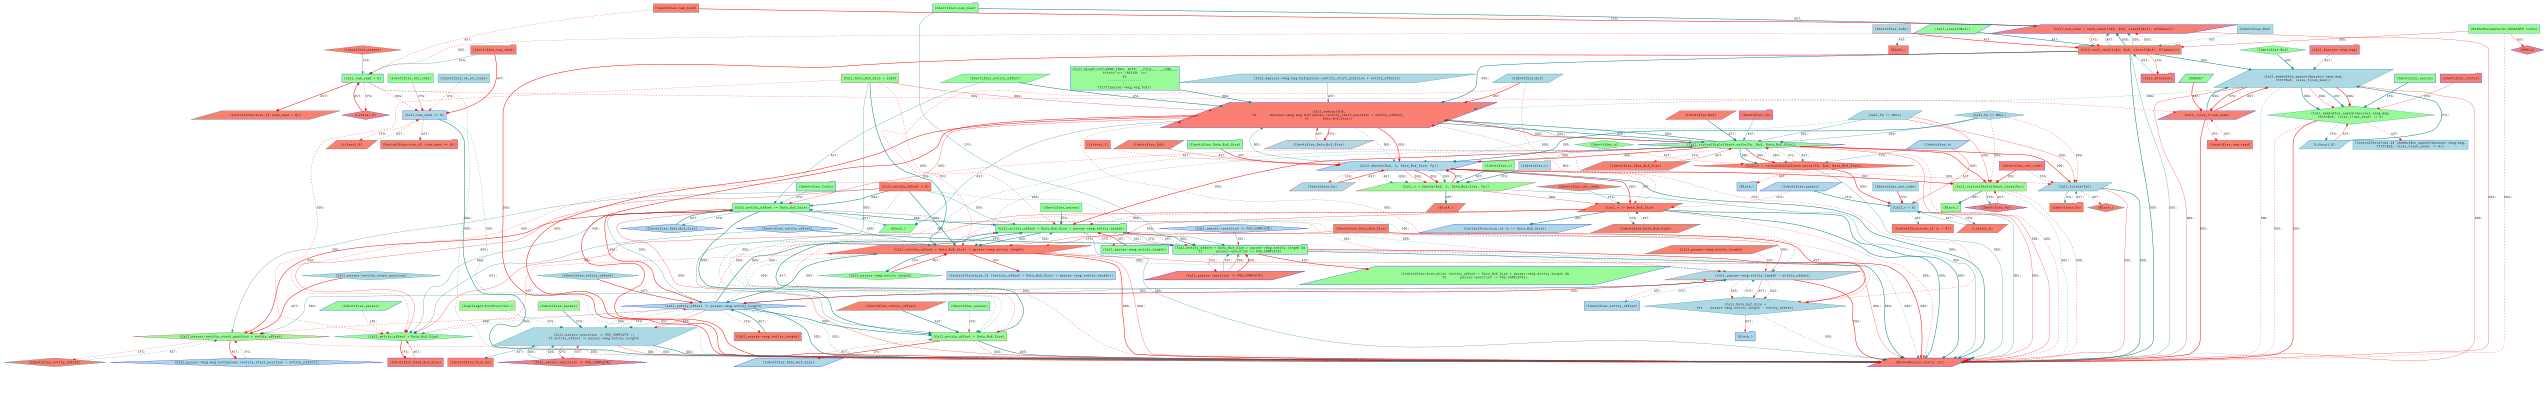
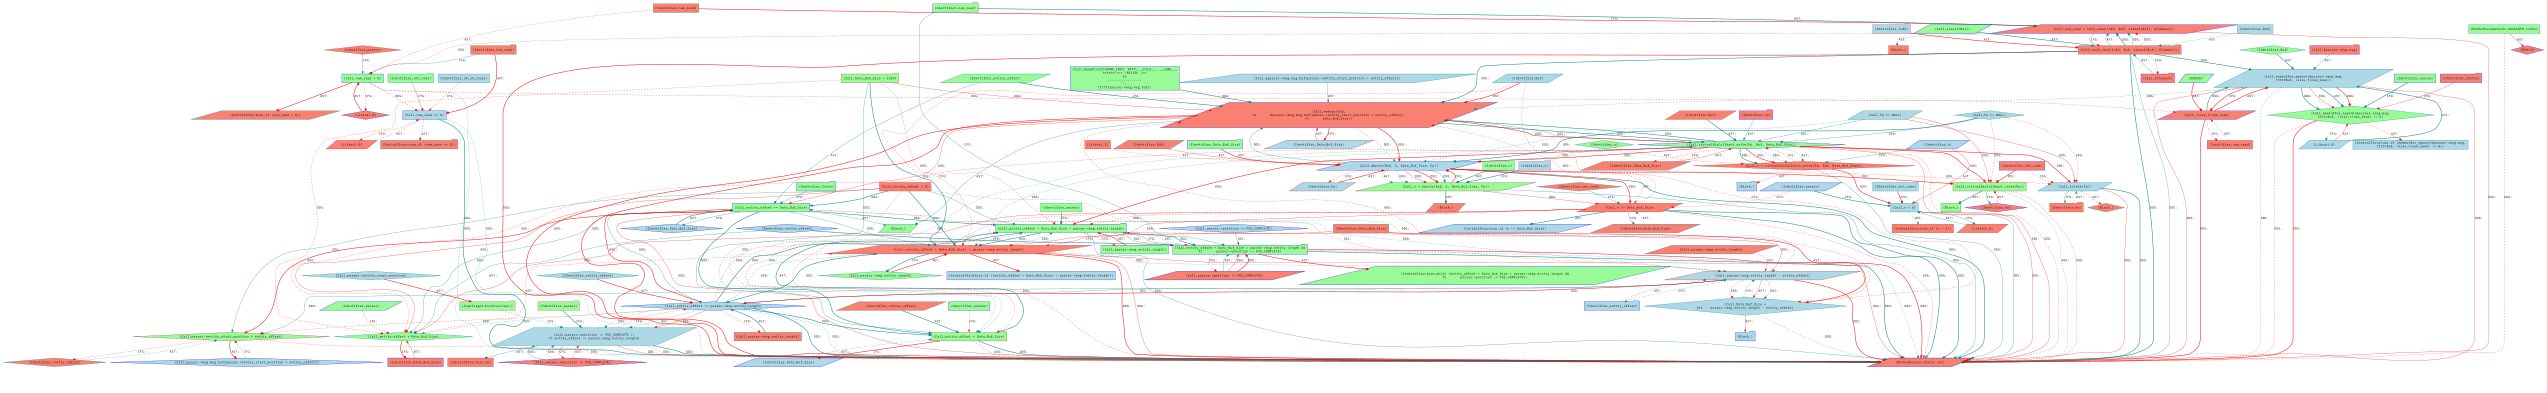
(2326, 39) -> none
(2154, 61) -> (2154, 61)
(291, 297) -> (425, 290)
